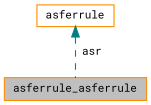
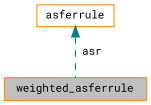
(75, 89) -> (75, 89)
